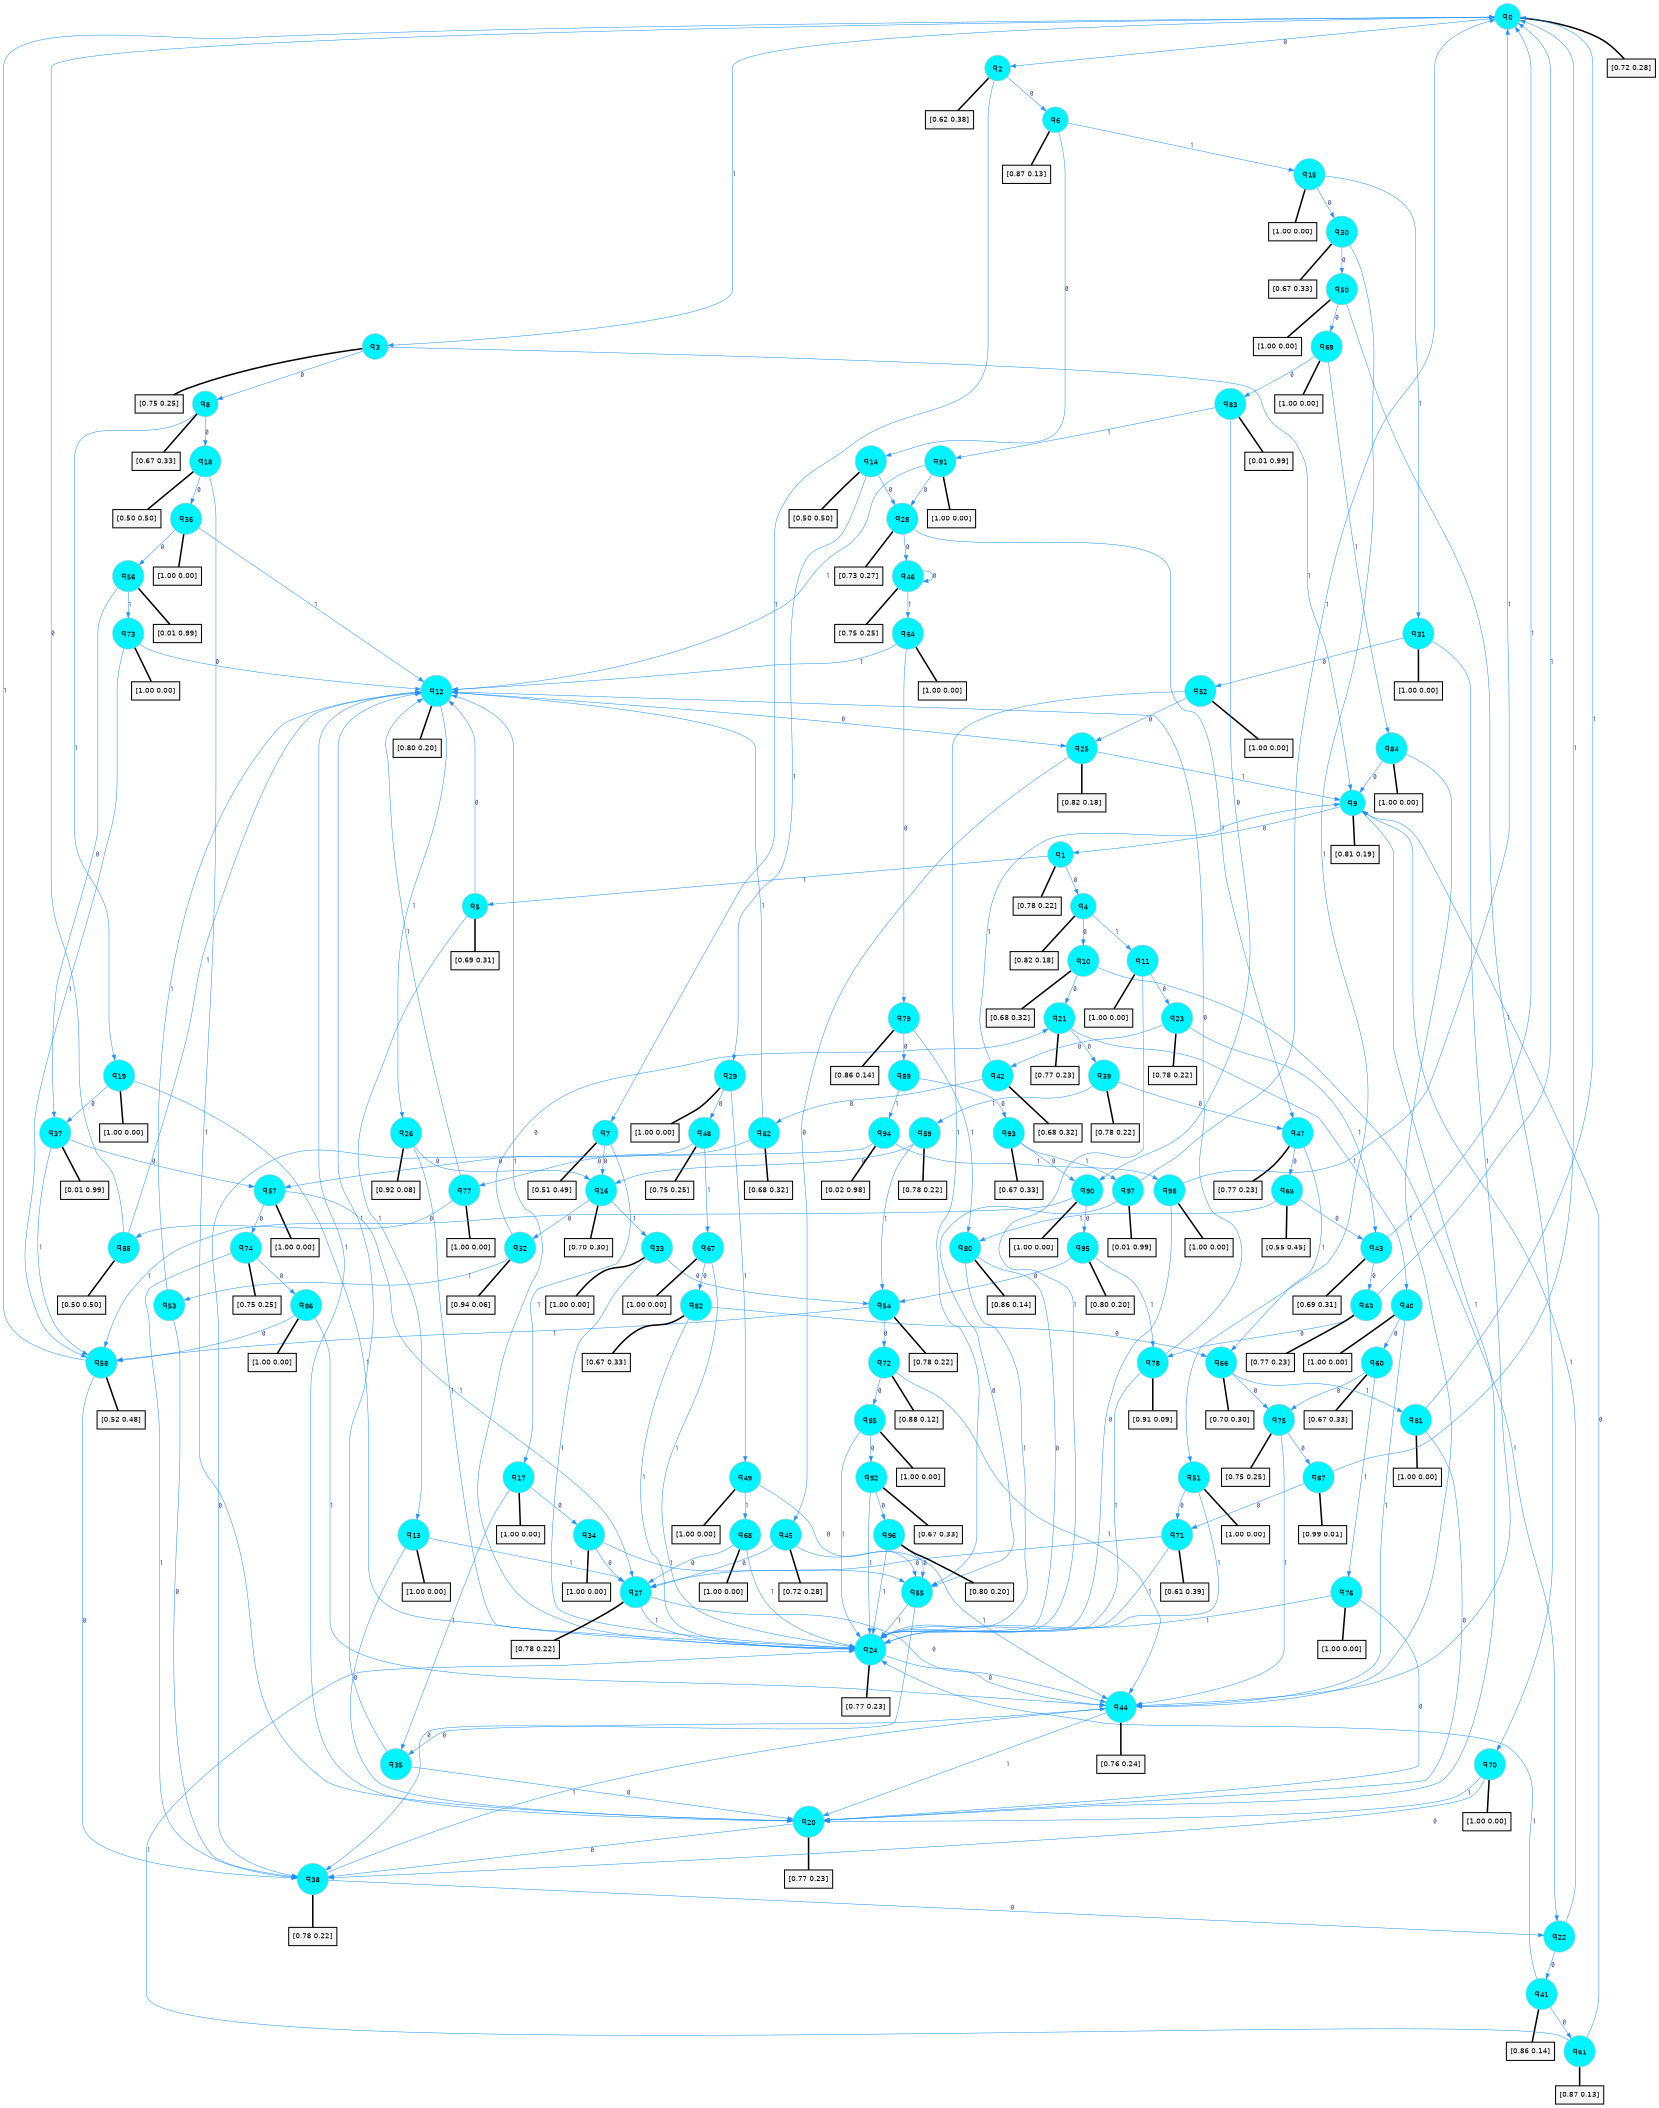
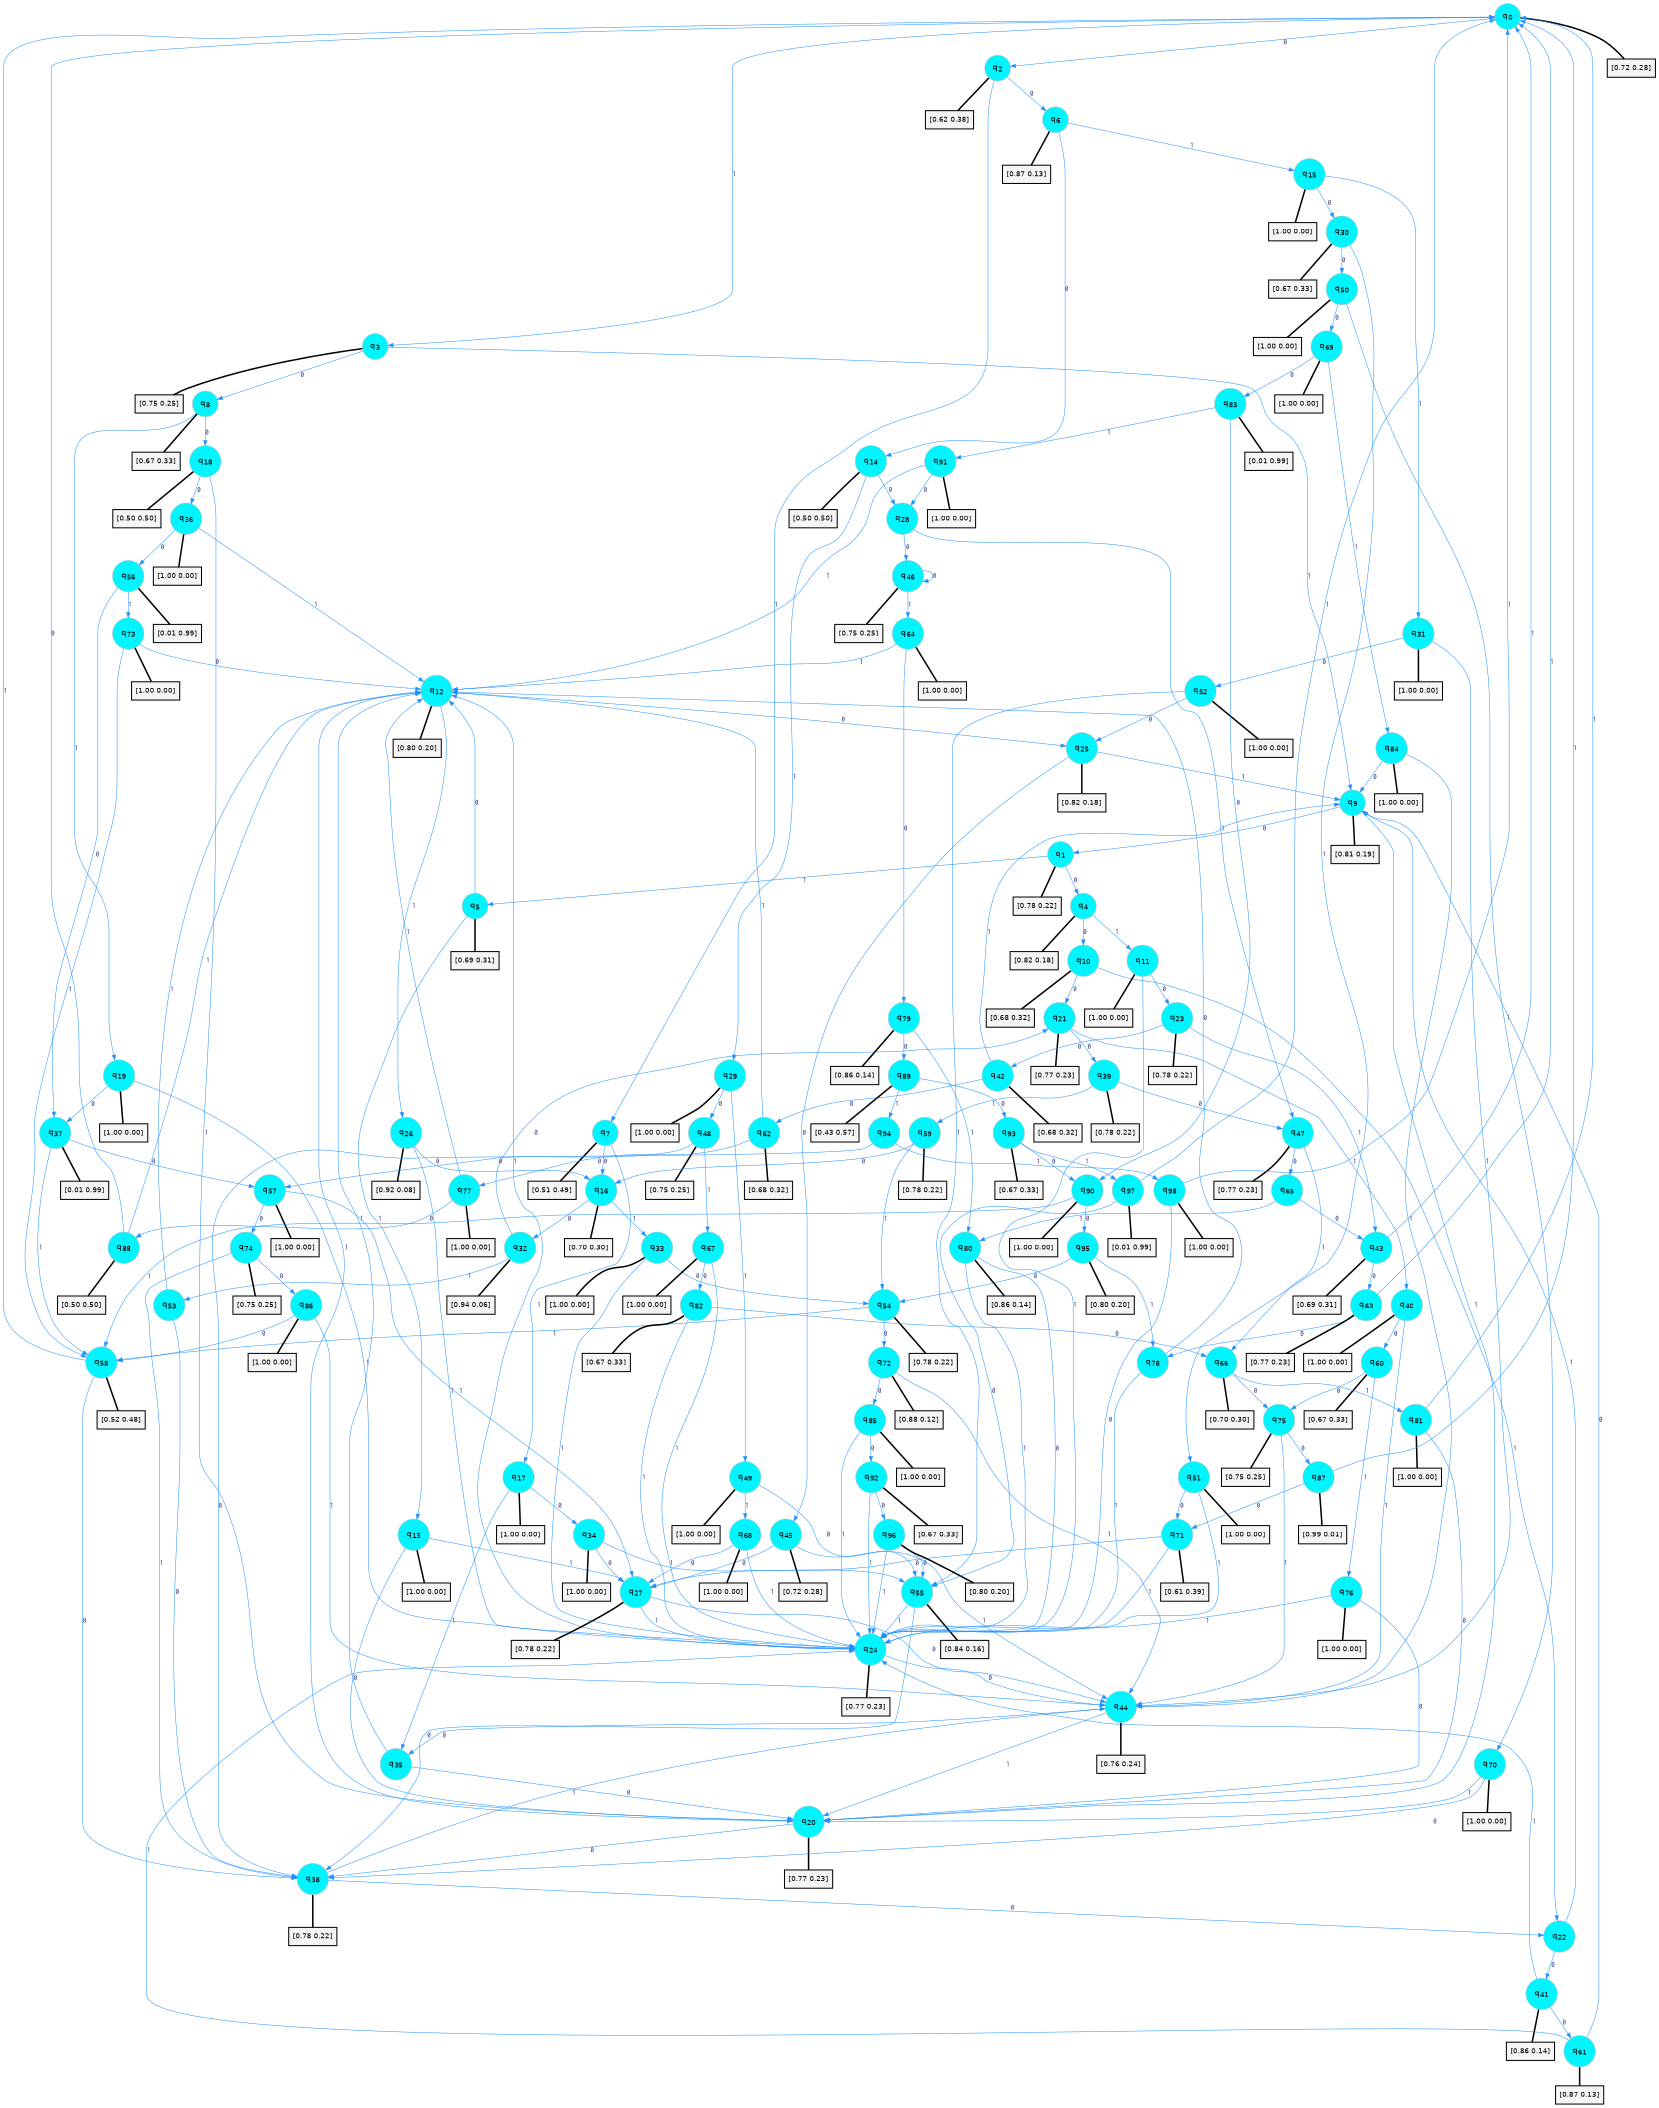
(859, 576) -> none
none -> (835, 1133)
(846, 1190) -> none
(1286, 1248) -> none
(1153, 1420) -> none
none -> (965, 1650)
